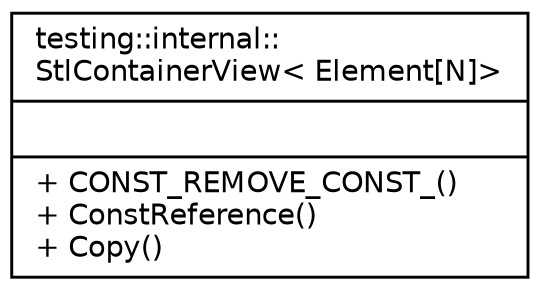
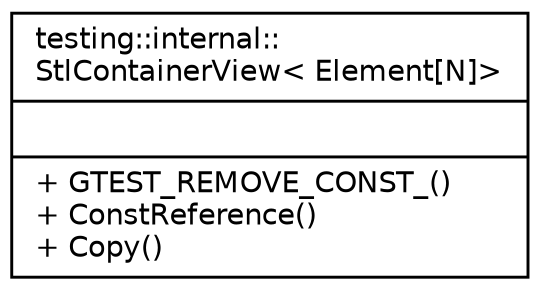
(248, 183) -> (243, 183)
